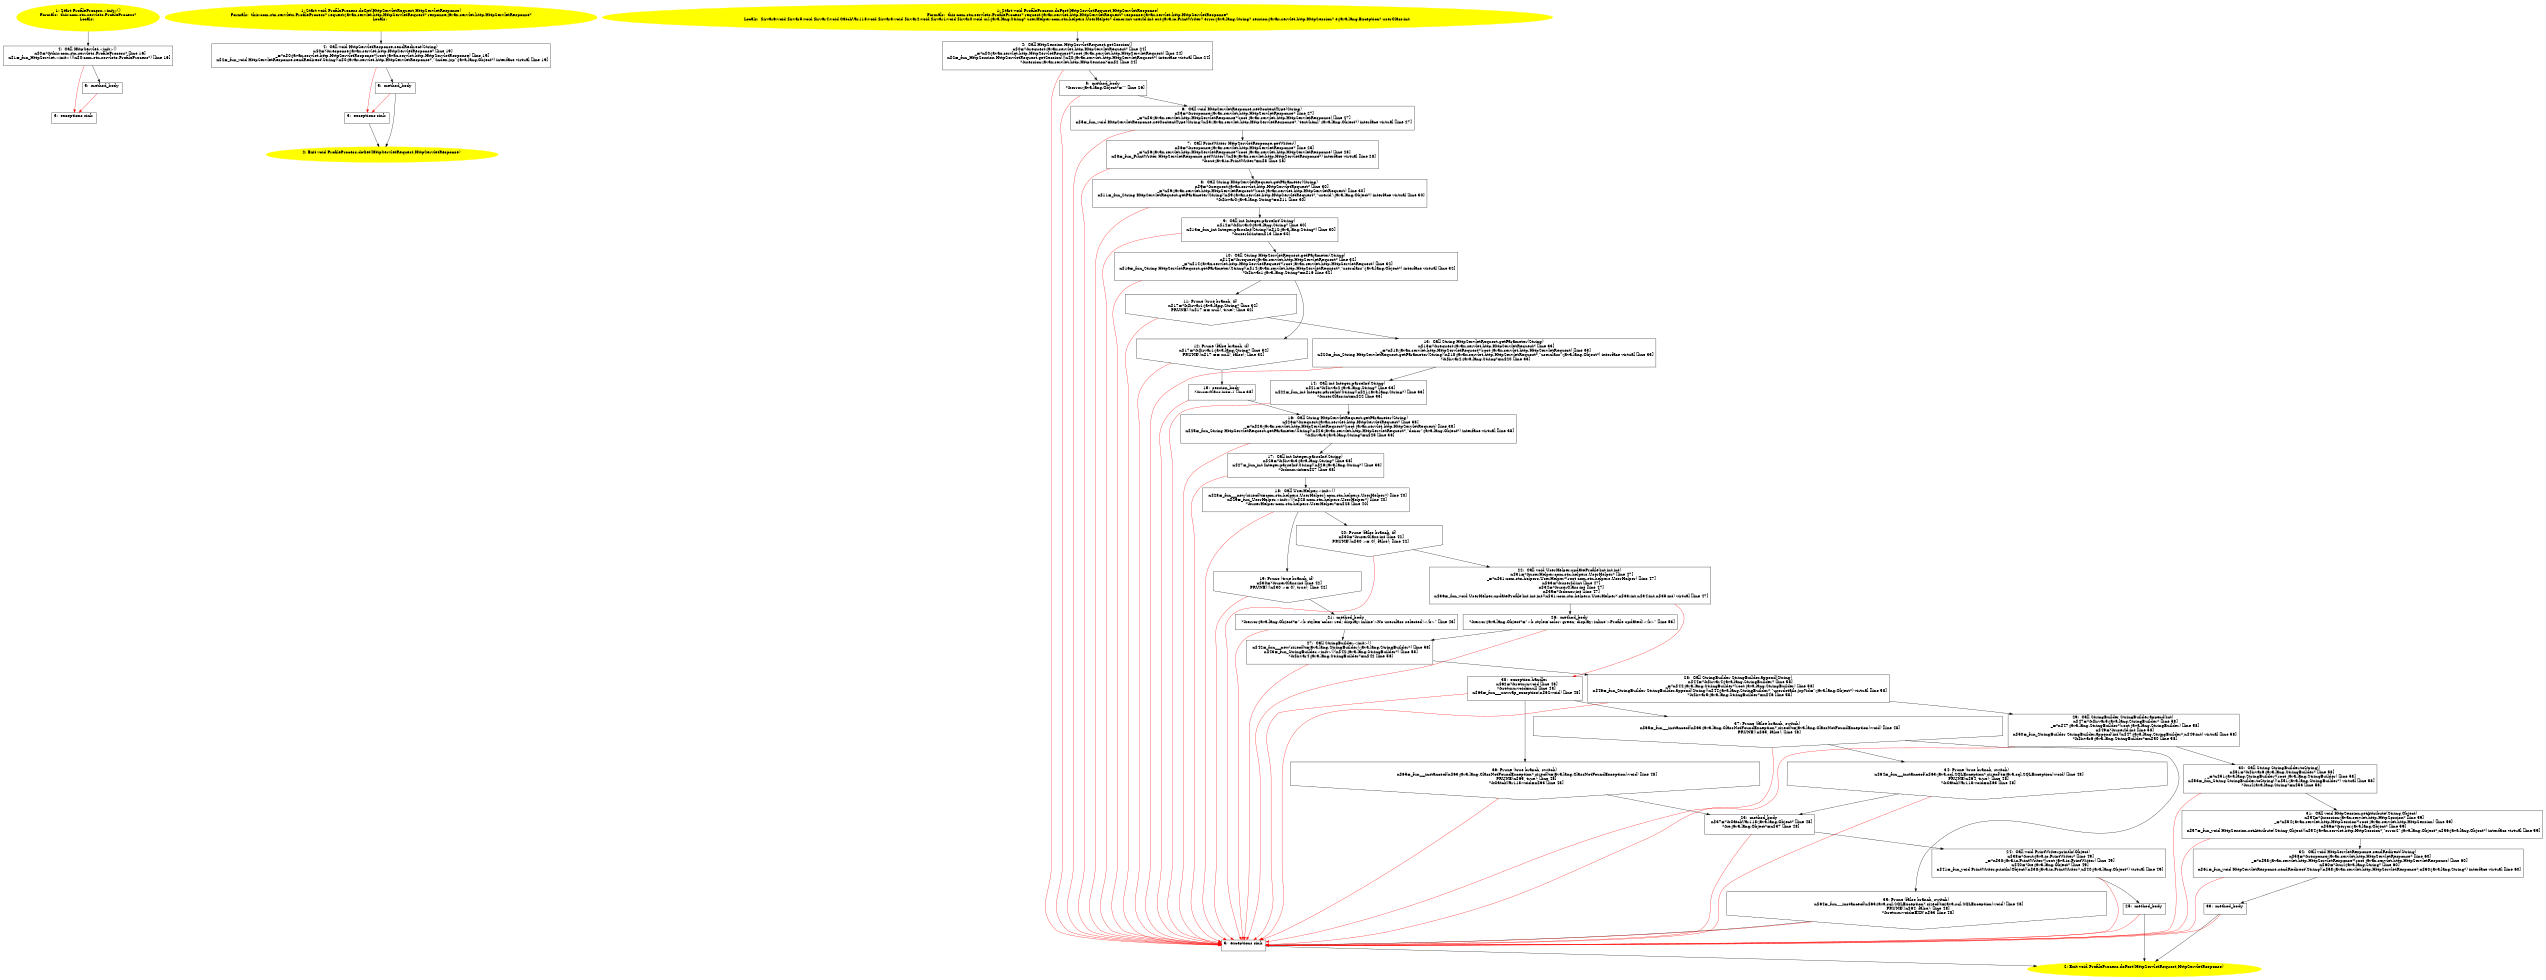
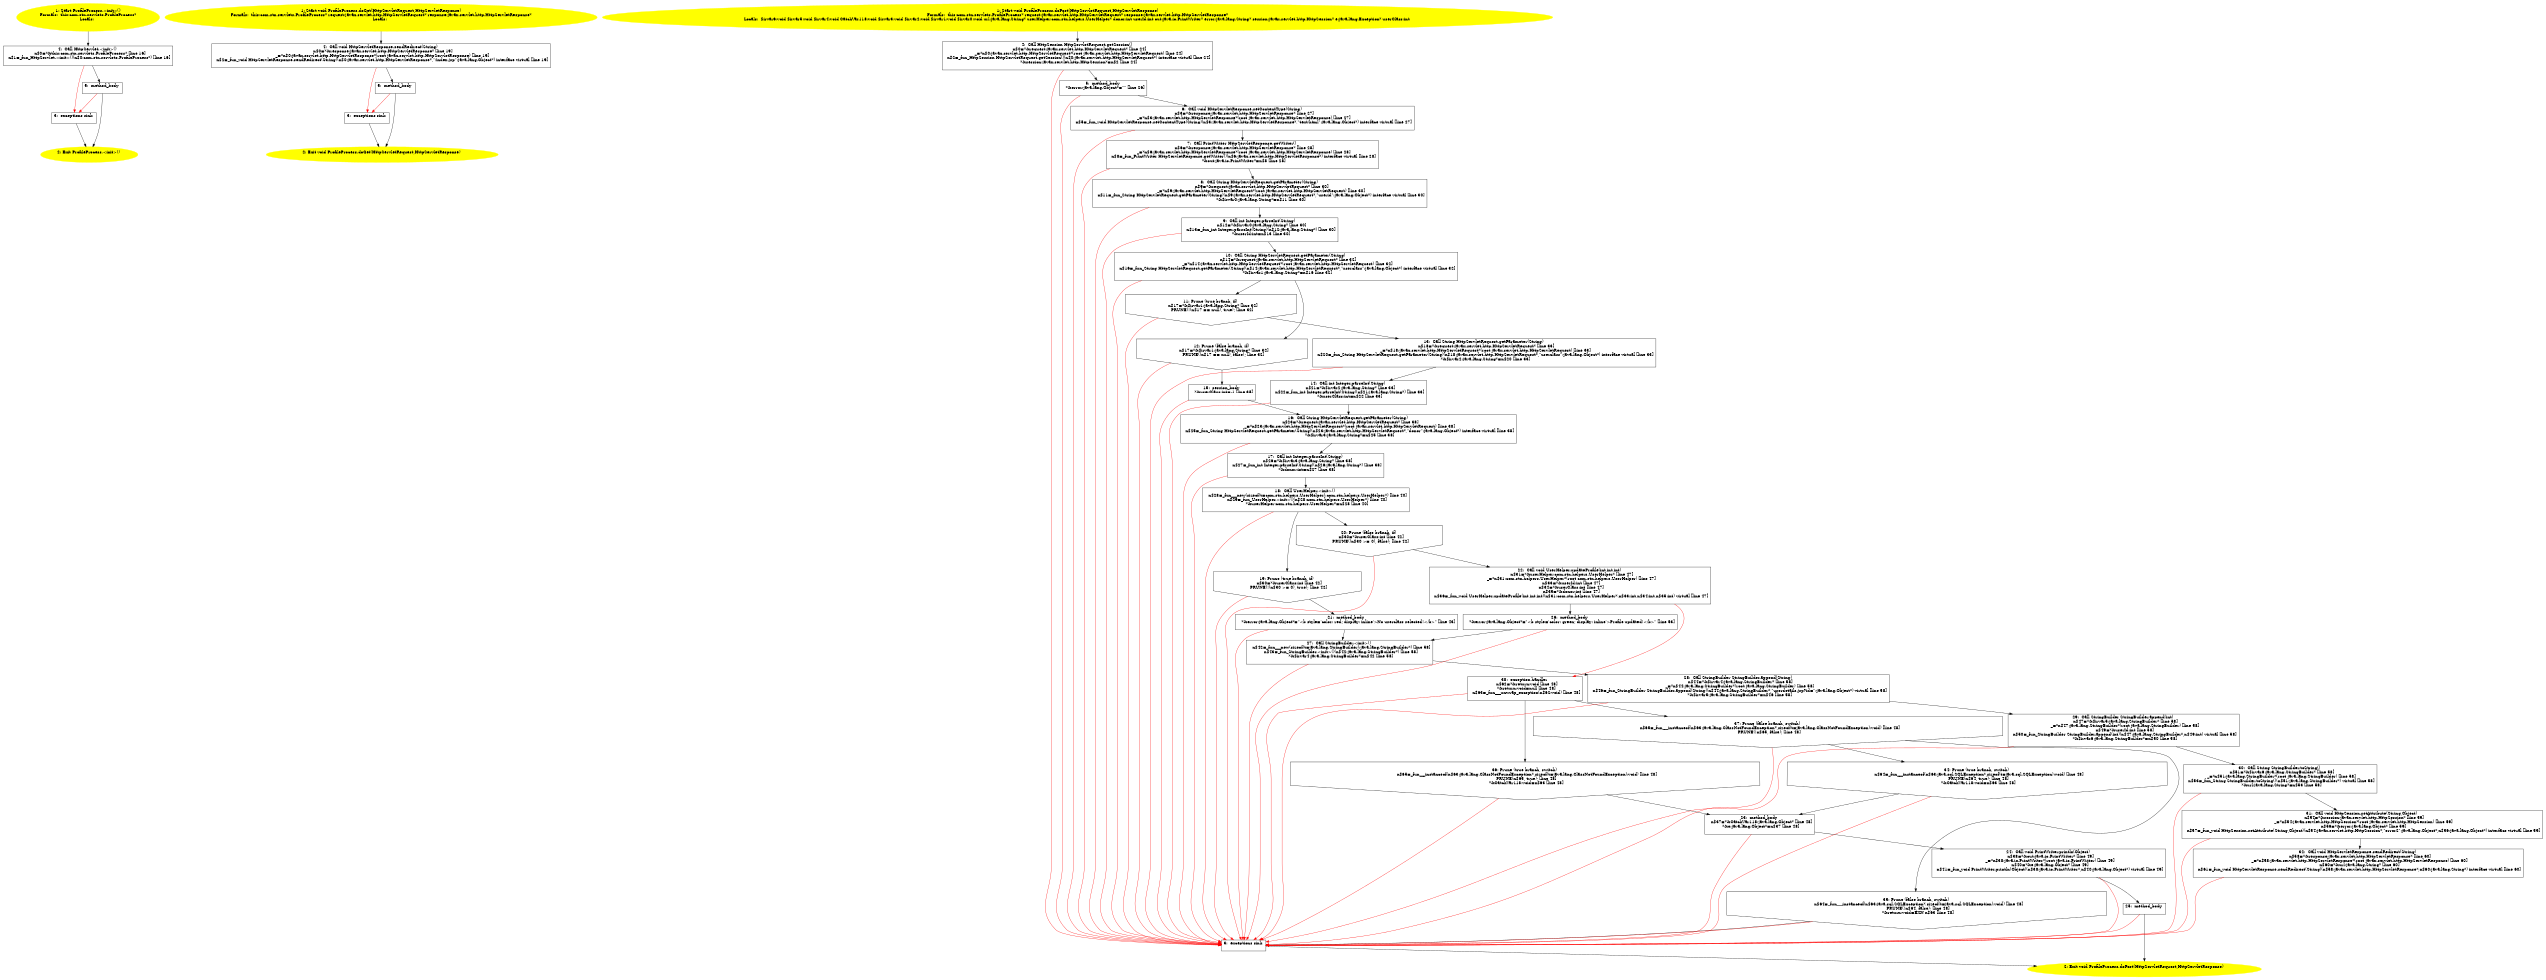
none -> (89, 155)
(2225, 909) -> none
